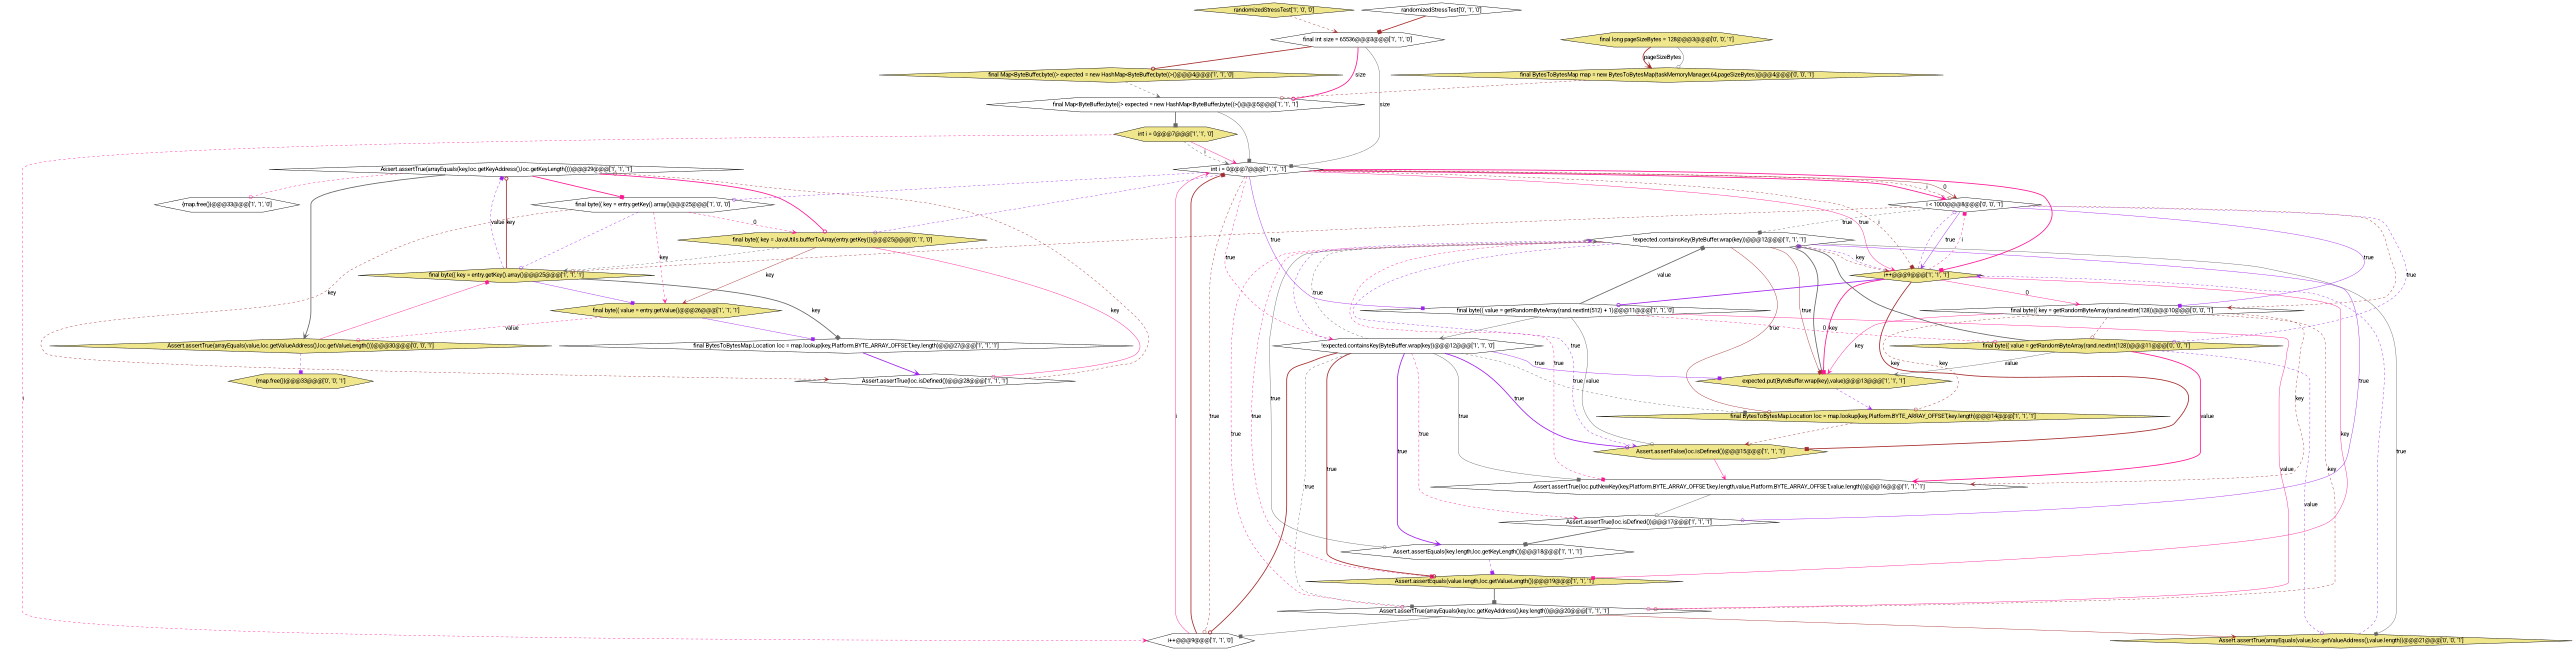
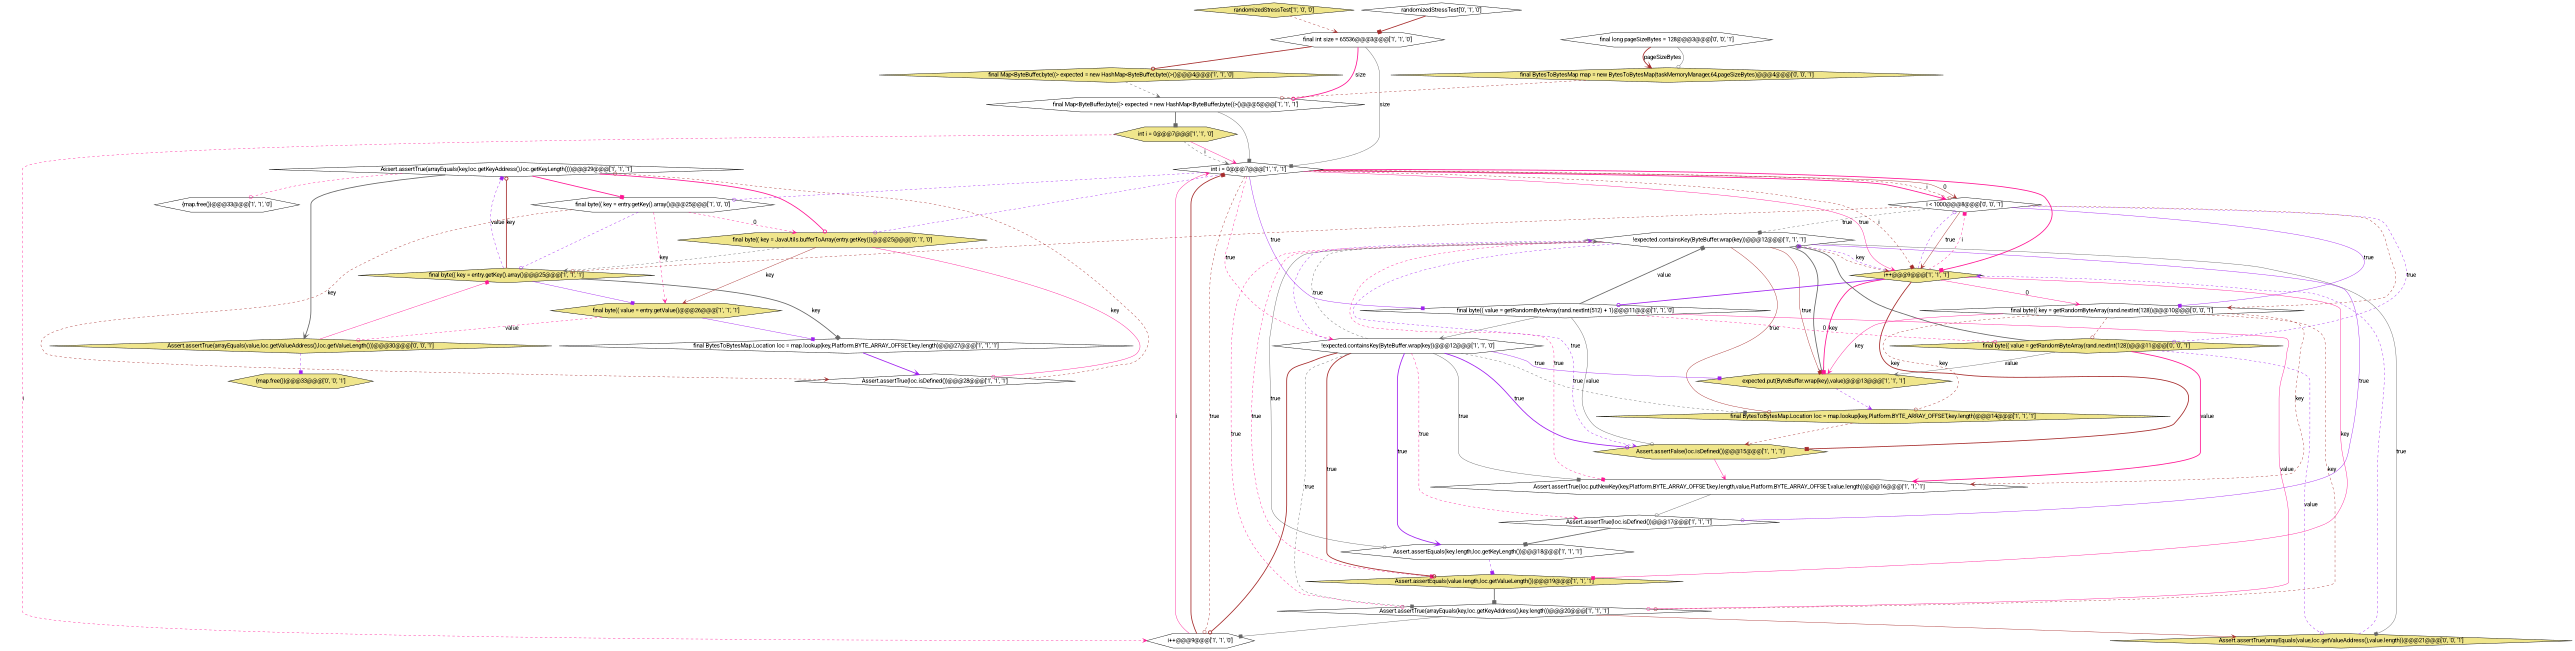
(1667, 40) -> (1667, 40)
(1941, 238) -> (1941, 238)
